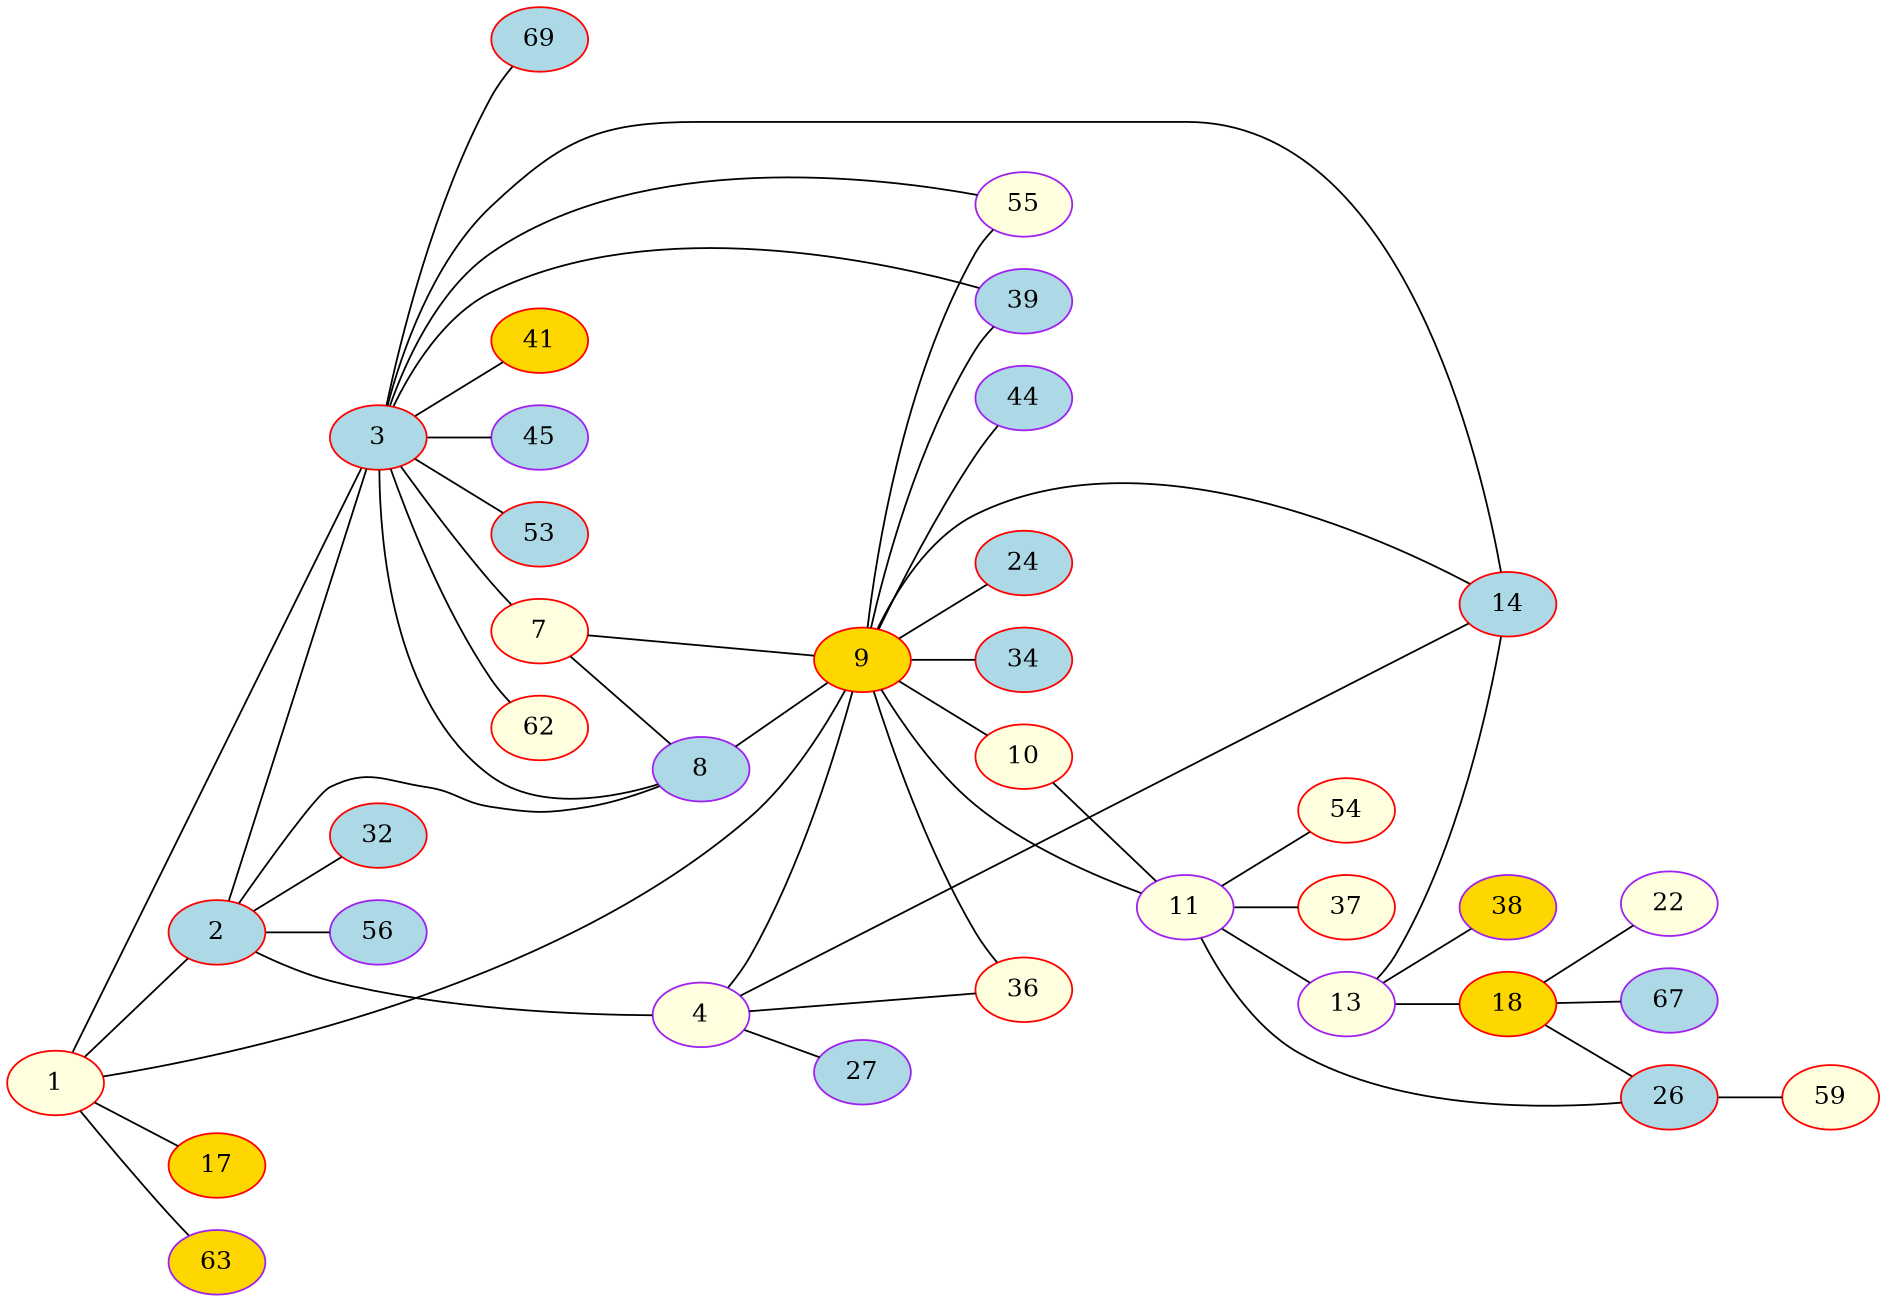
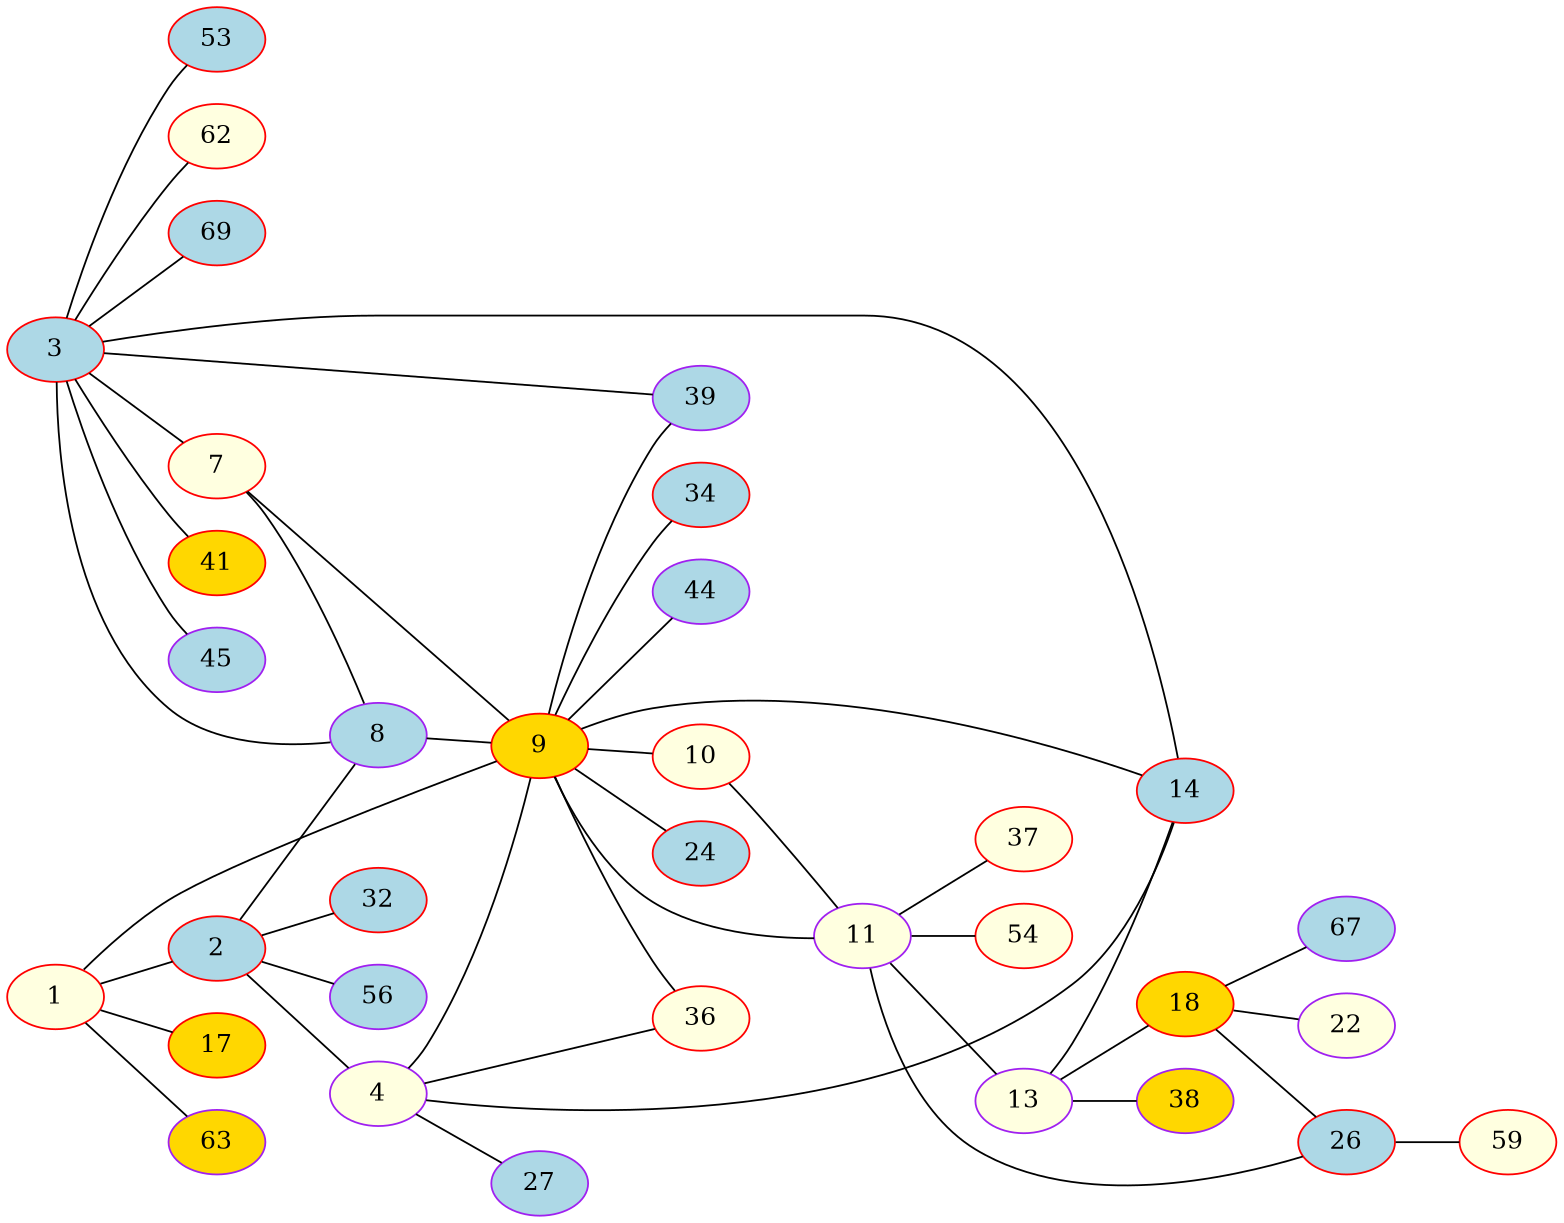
(1024, 204) -> none
(298, 685) -> none
(217, 760) -> none
